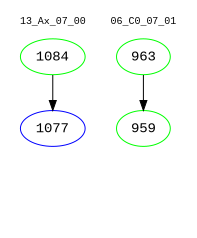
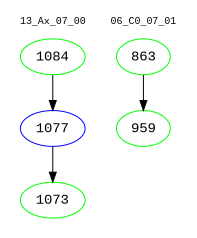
(143, 57) -> (143, 57)
none -> (53, 200)
